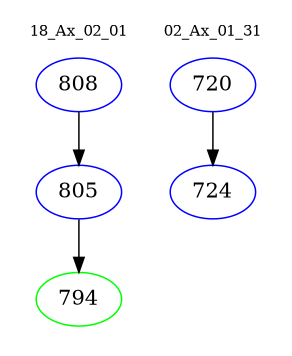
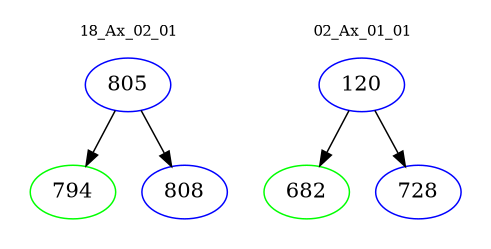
(213, 32) -> (363, 32)
(213, 85) -> (362, 85)
(79, 131) -> (153, 132)
(213, 192) -> (418, 192)
none -> (307, 192)
